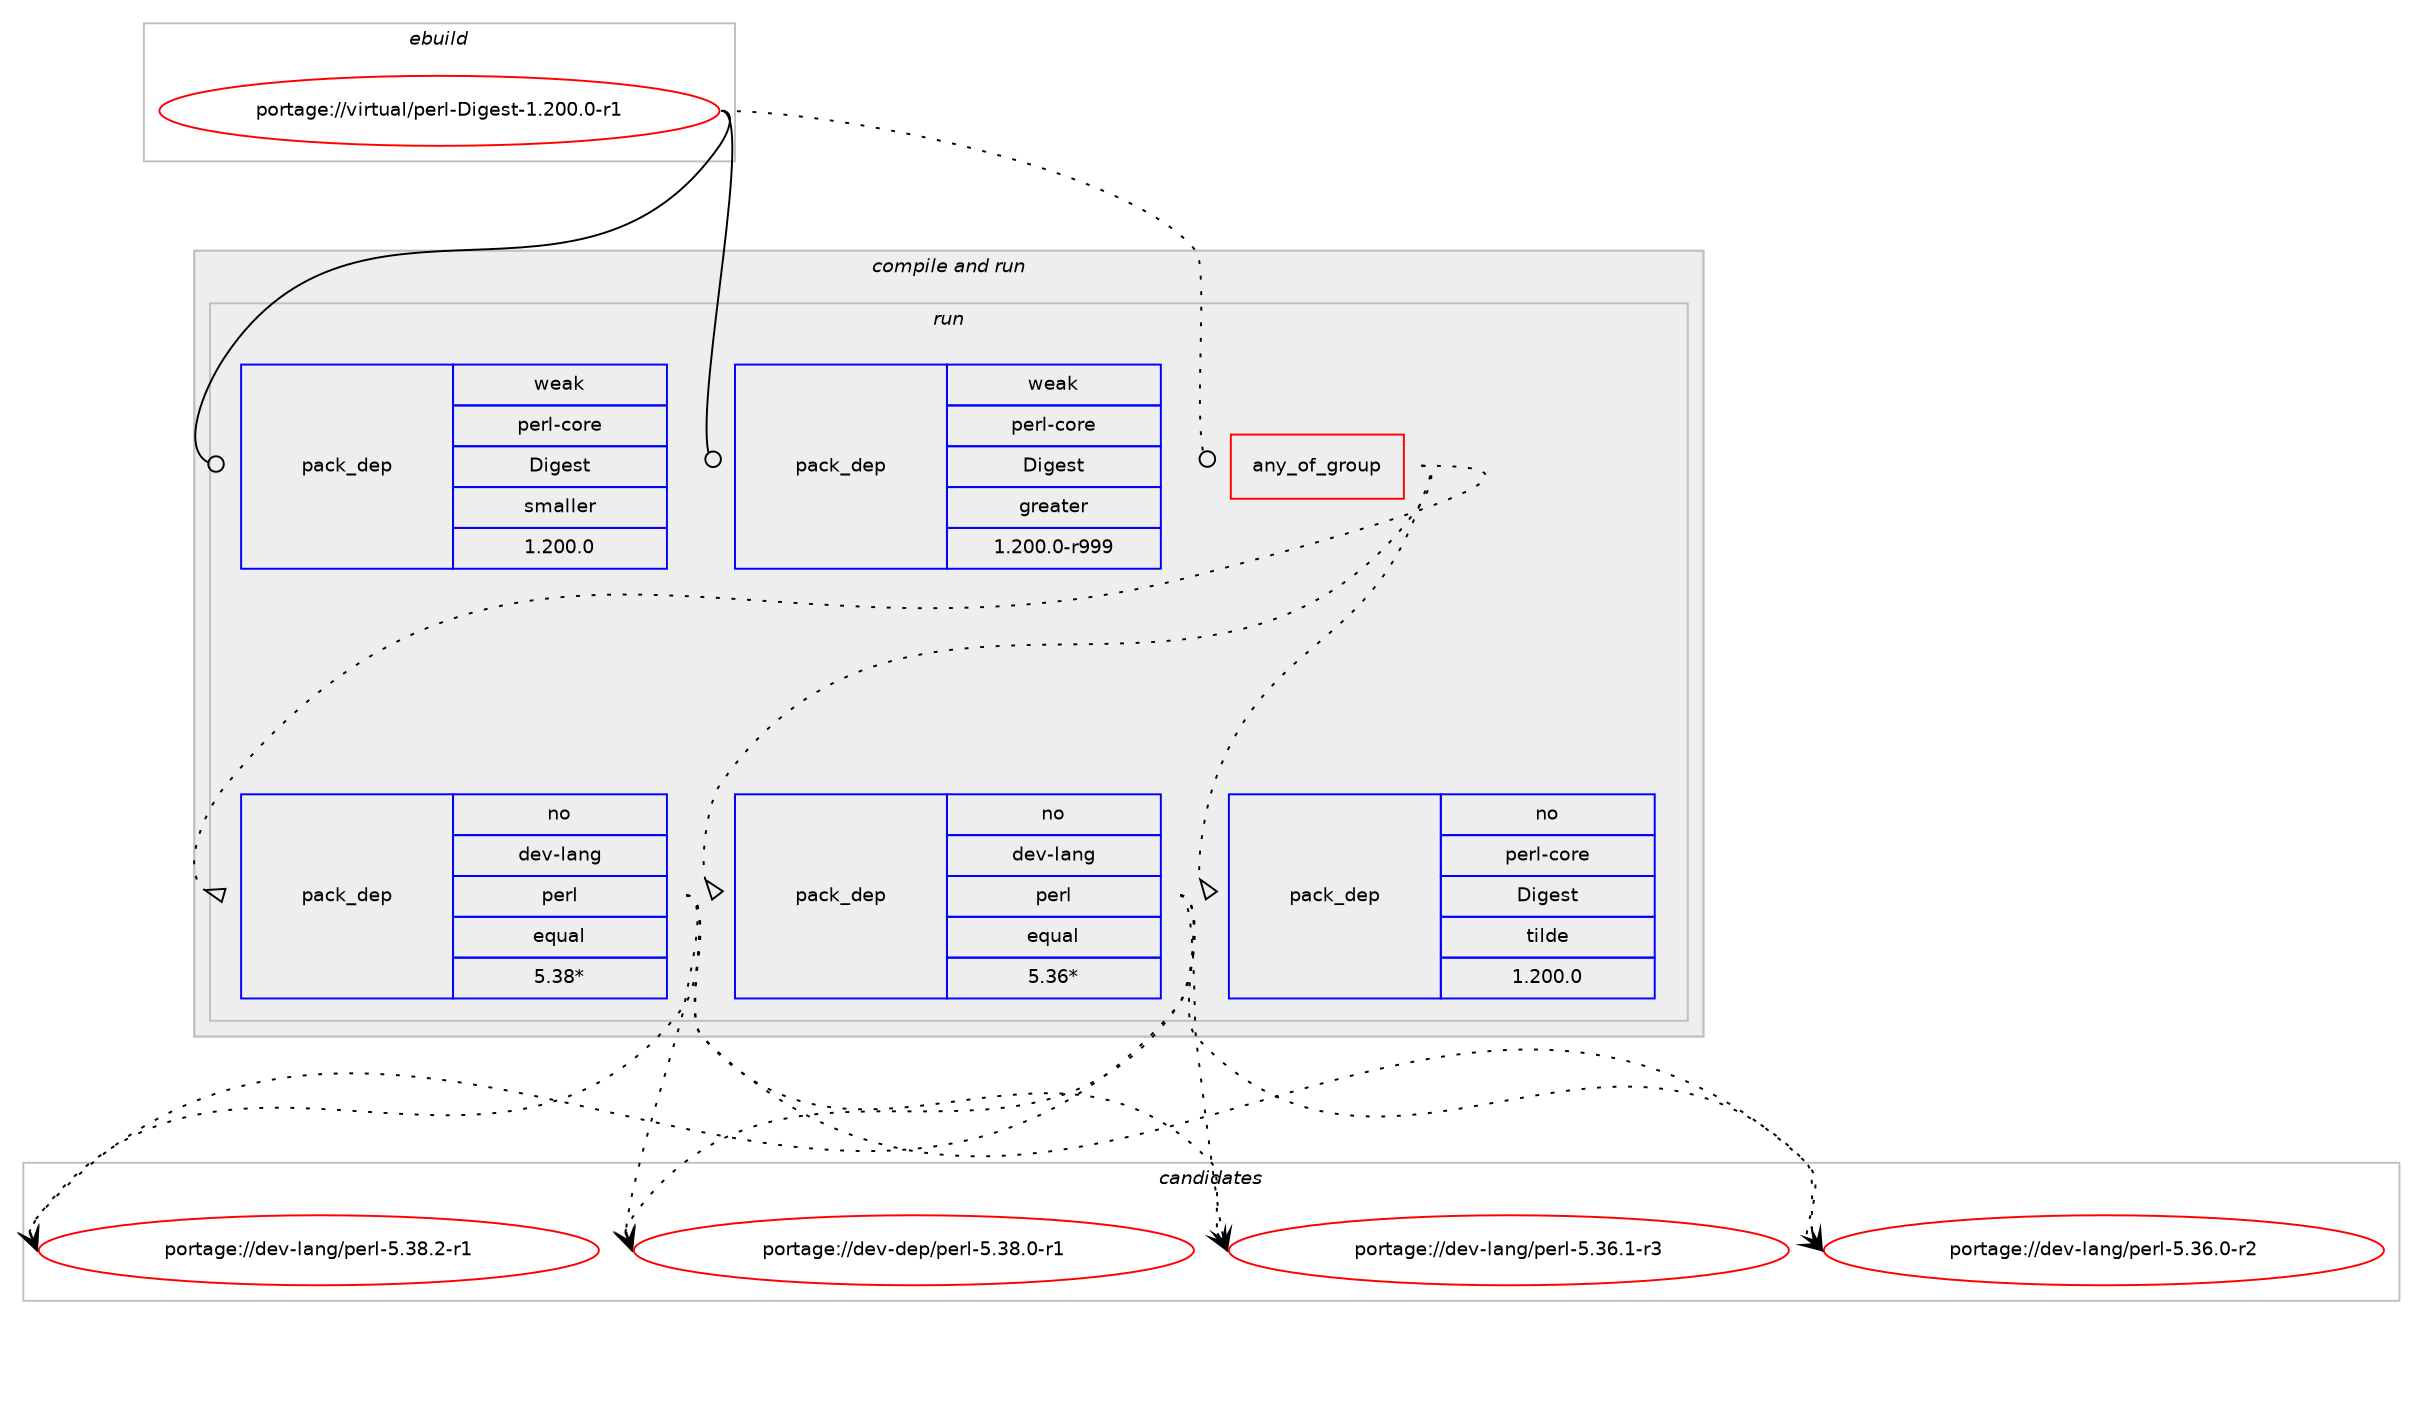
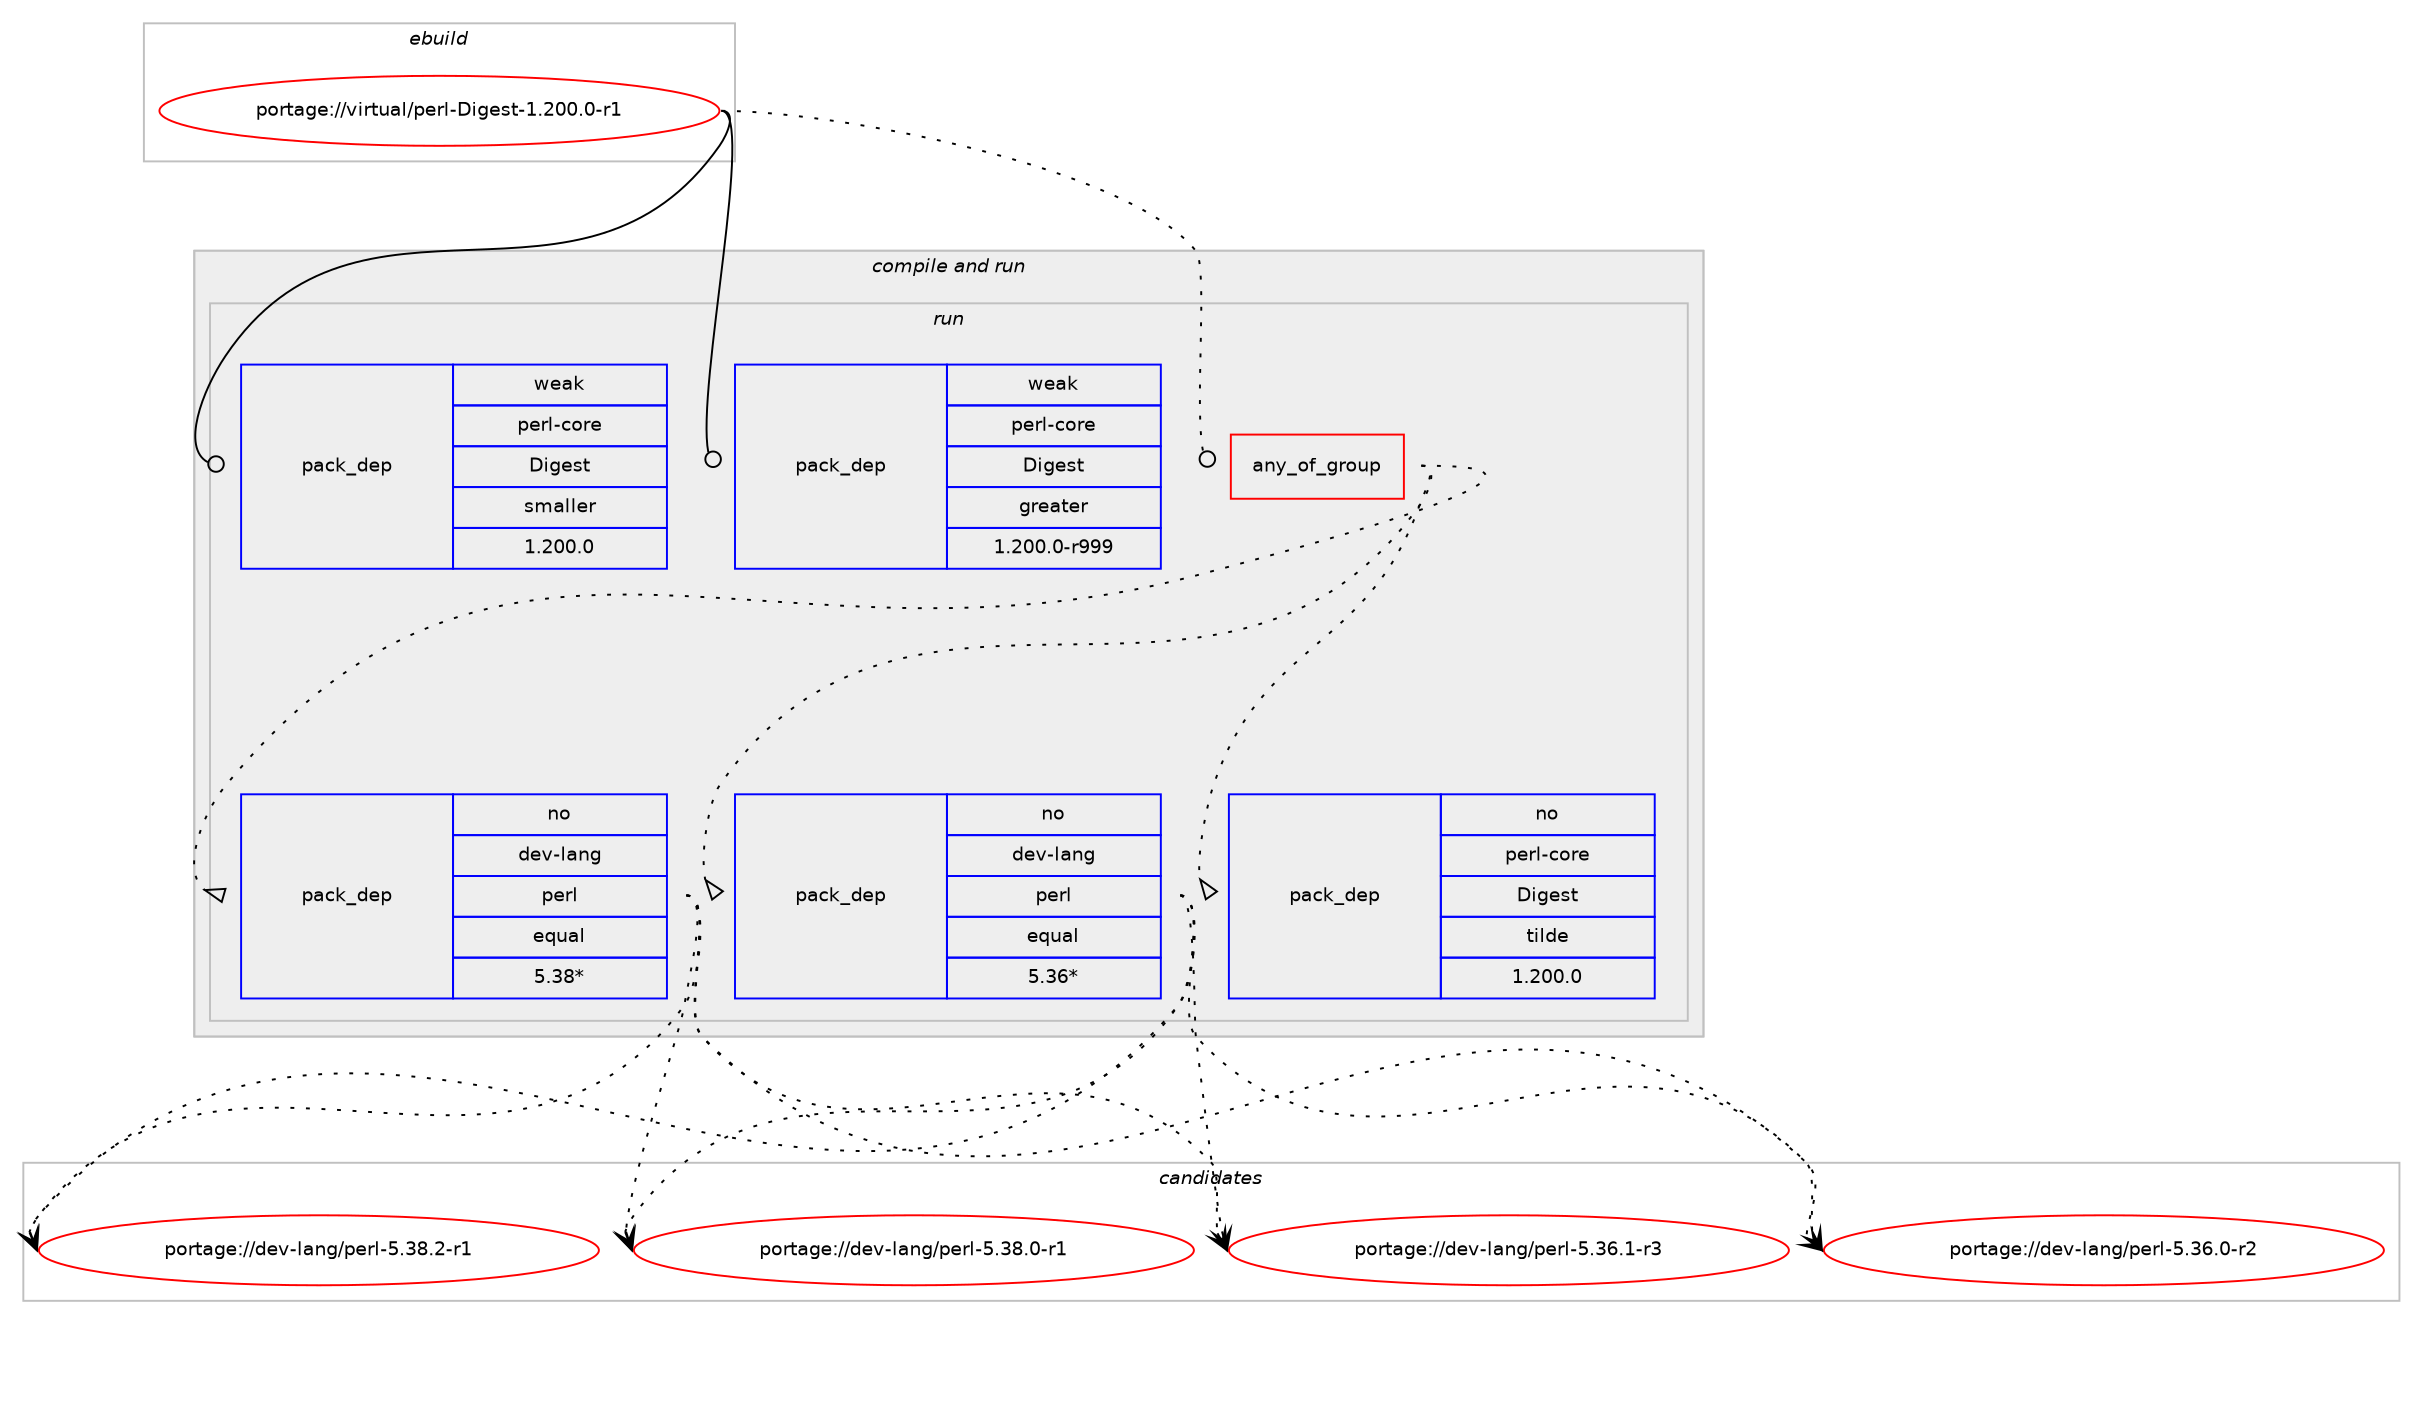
(914, 1250) -> (914, 1250)
